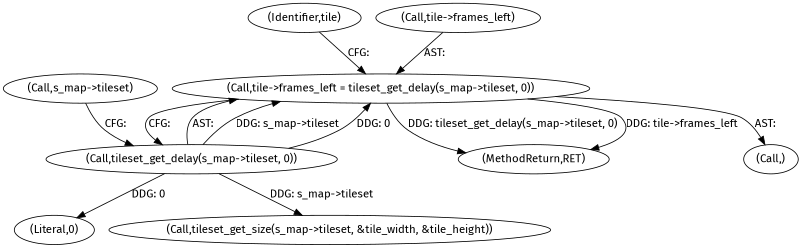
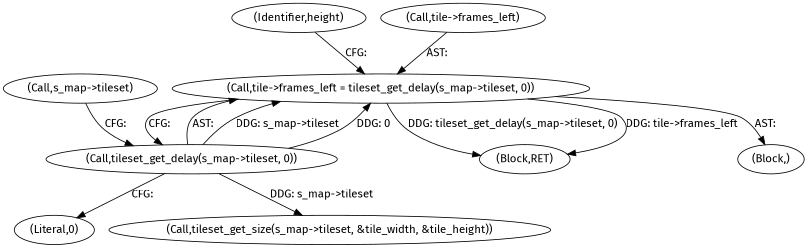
(305, 18) -> (299, 18)
(534, 159) -> (525, 159)
(771, 159) -> (771, 159)
(149, 195) -> (144, 195)
